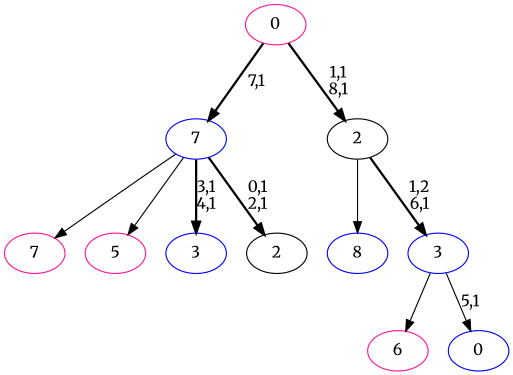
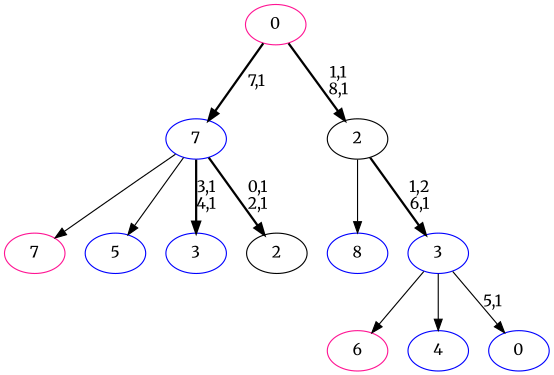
(115, 253) -> (115, 253)
none -> (438, 351)
